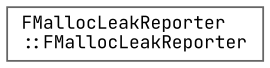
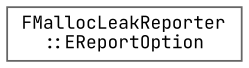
(135, 34) -> (124, 34)
